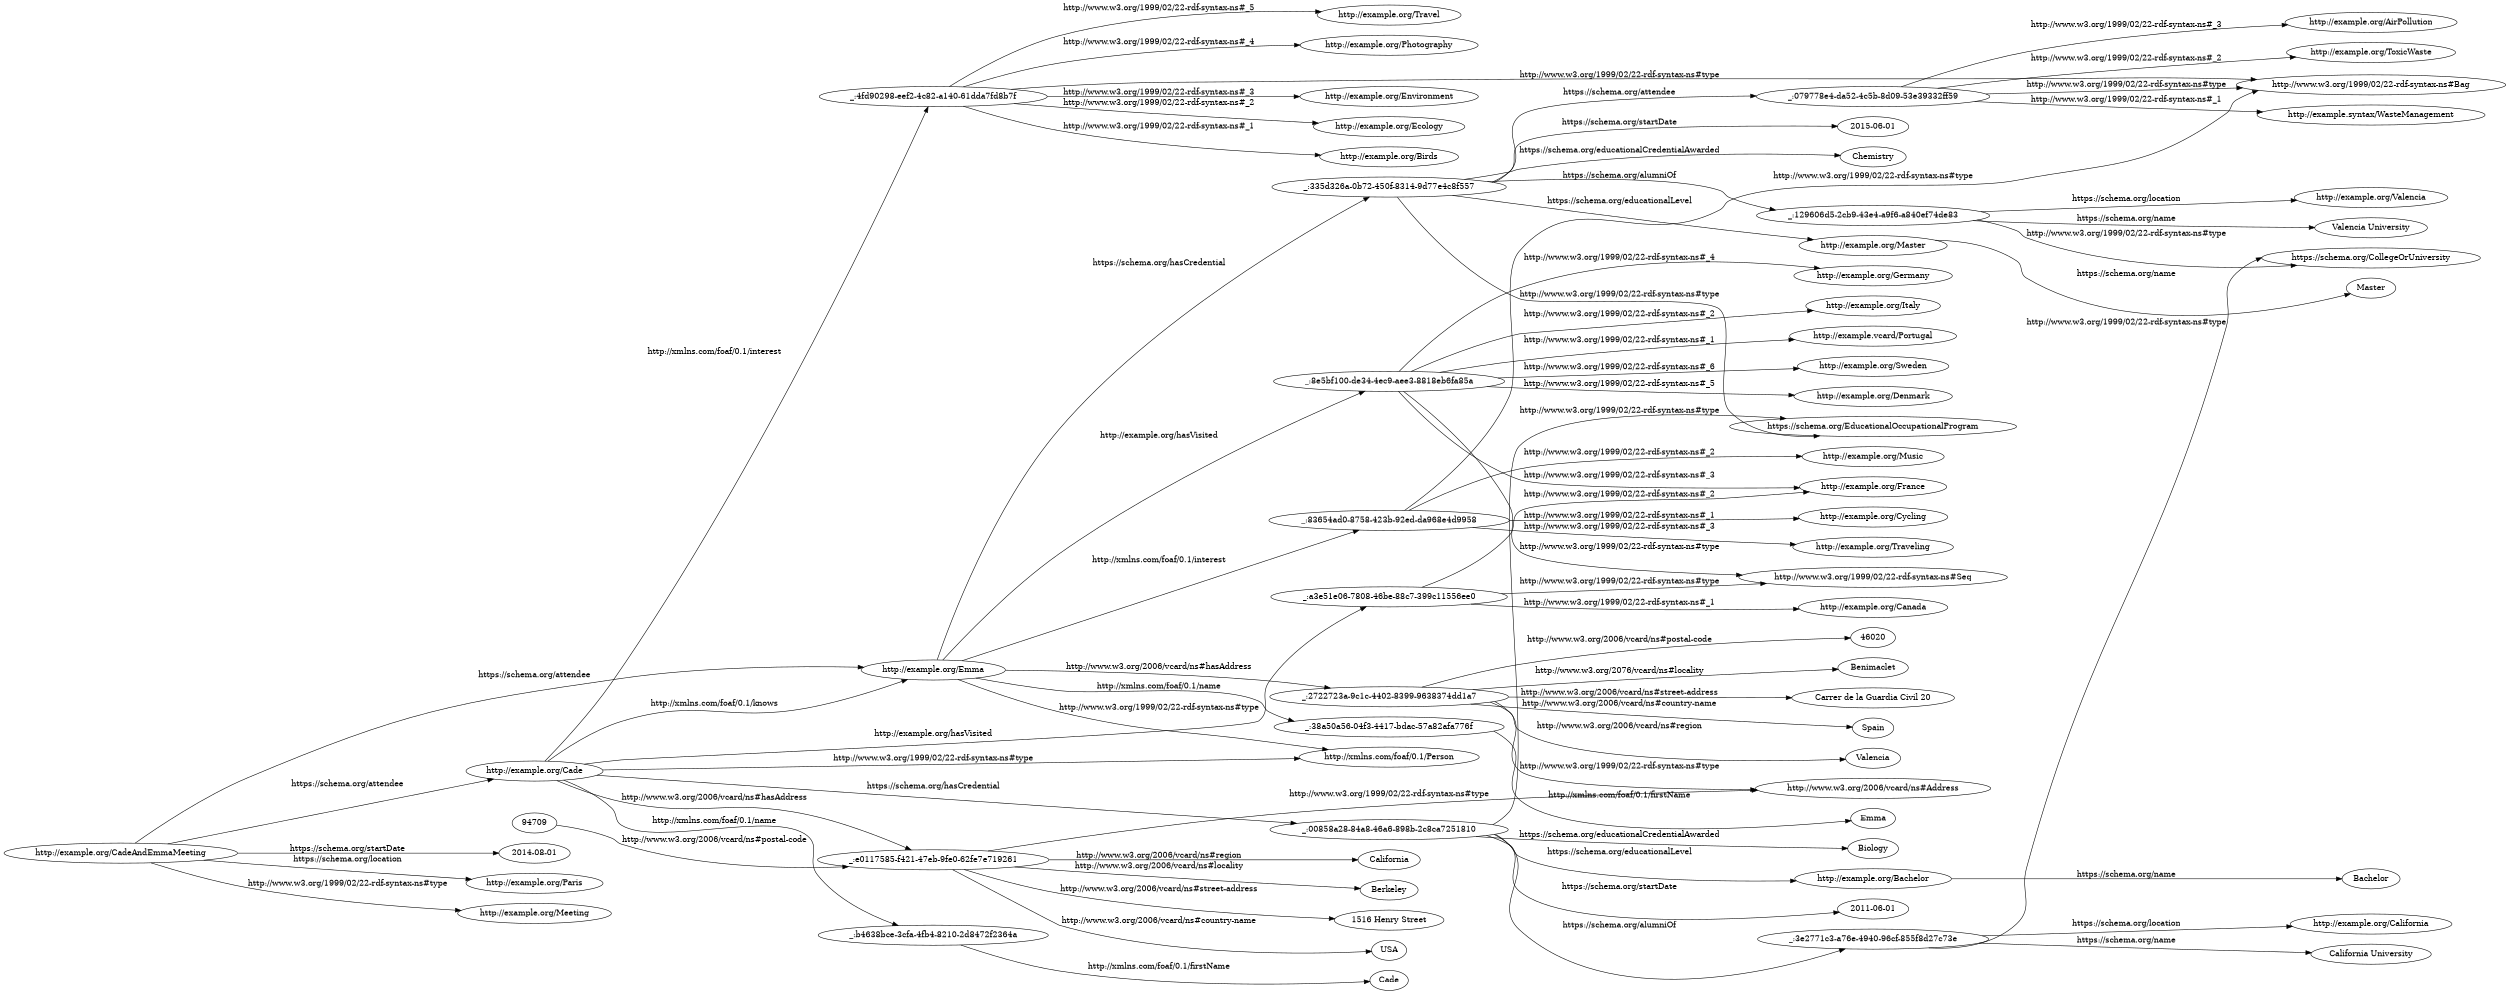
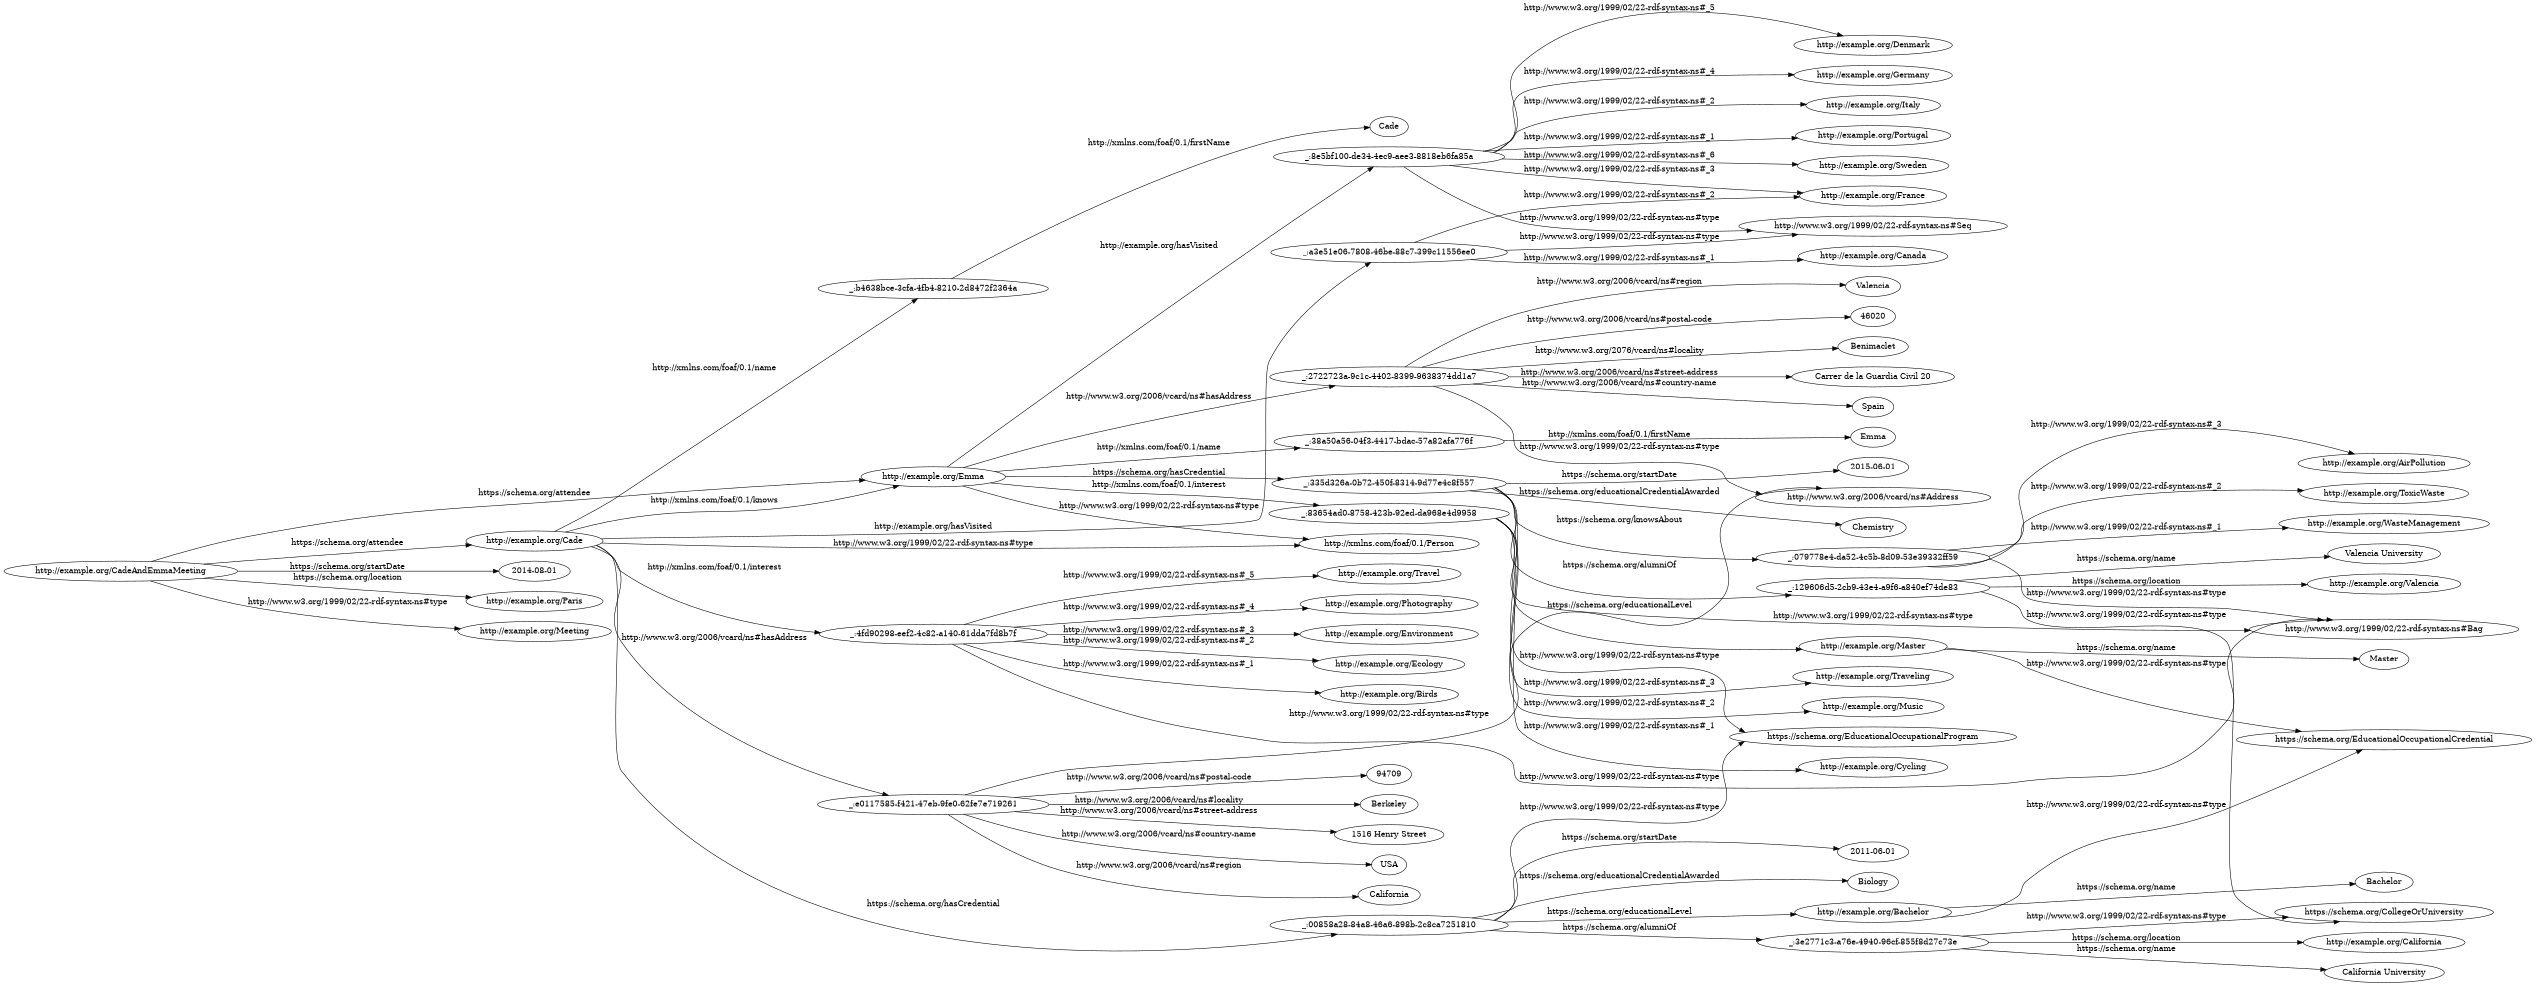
(1620, 92) -> (1620, 520)
(2371, 115) -> (2384, 524)
(1873, 336) -> (1873, 136)
none -> (2384, 740)
(697, 860) -> (1188, 786)
